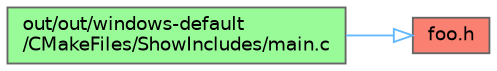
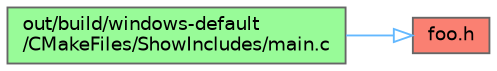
(177, 35) -> (177, 35)
